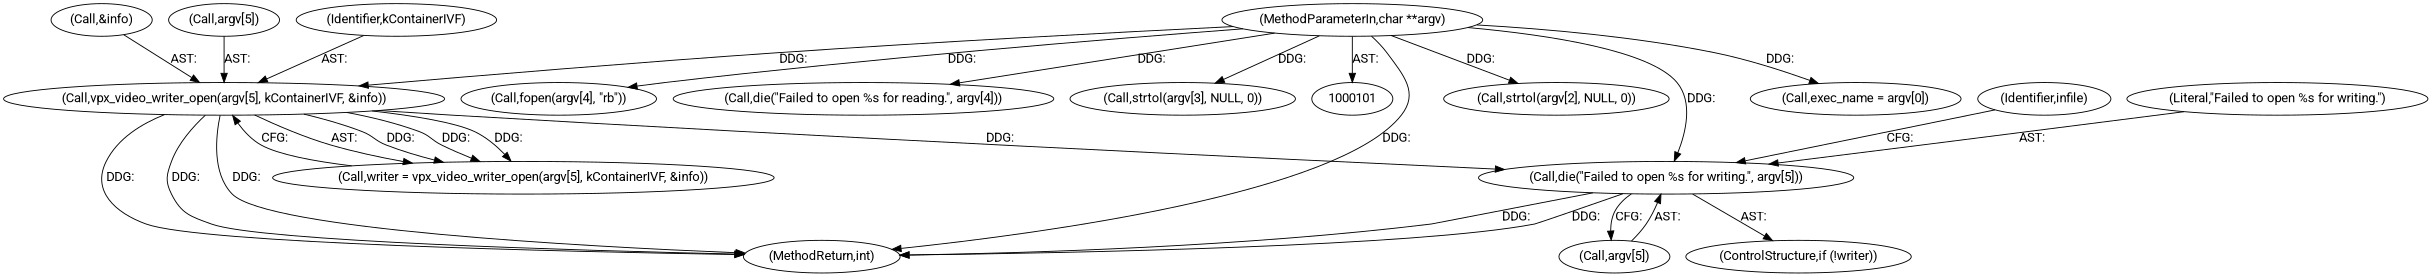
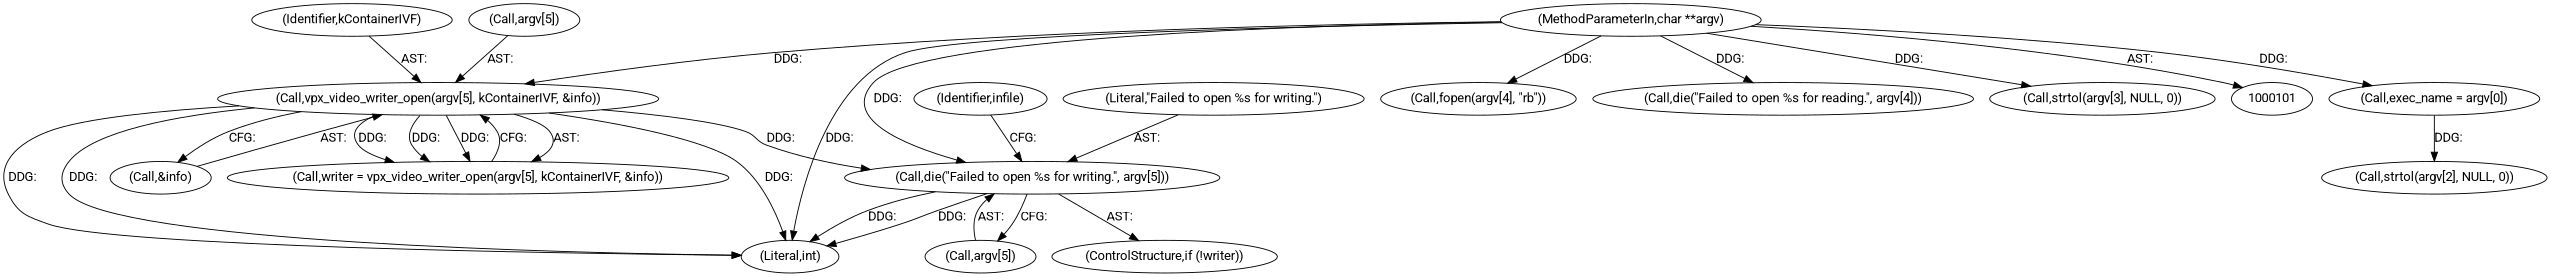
(1450, 58) -> (2434, 134)
none -> (240, 127)
(822, 257) -> (790, 257)
